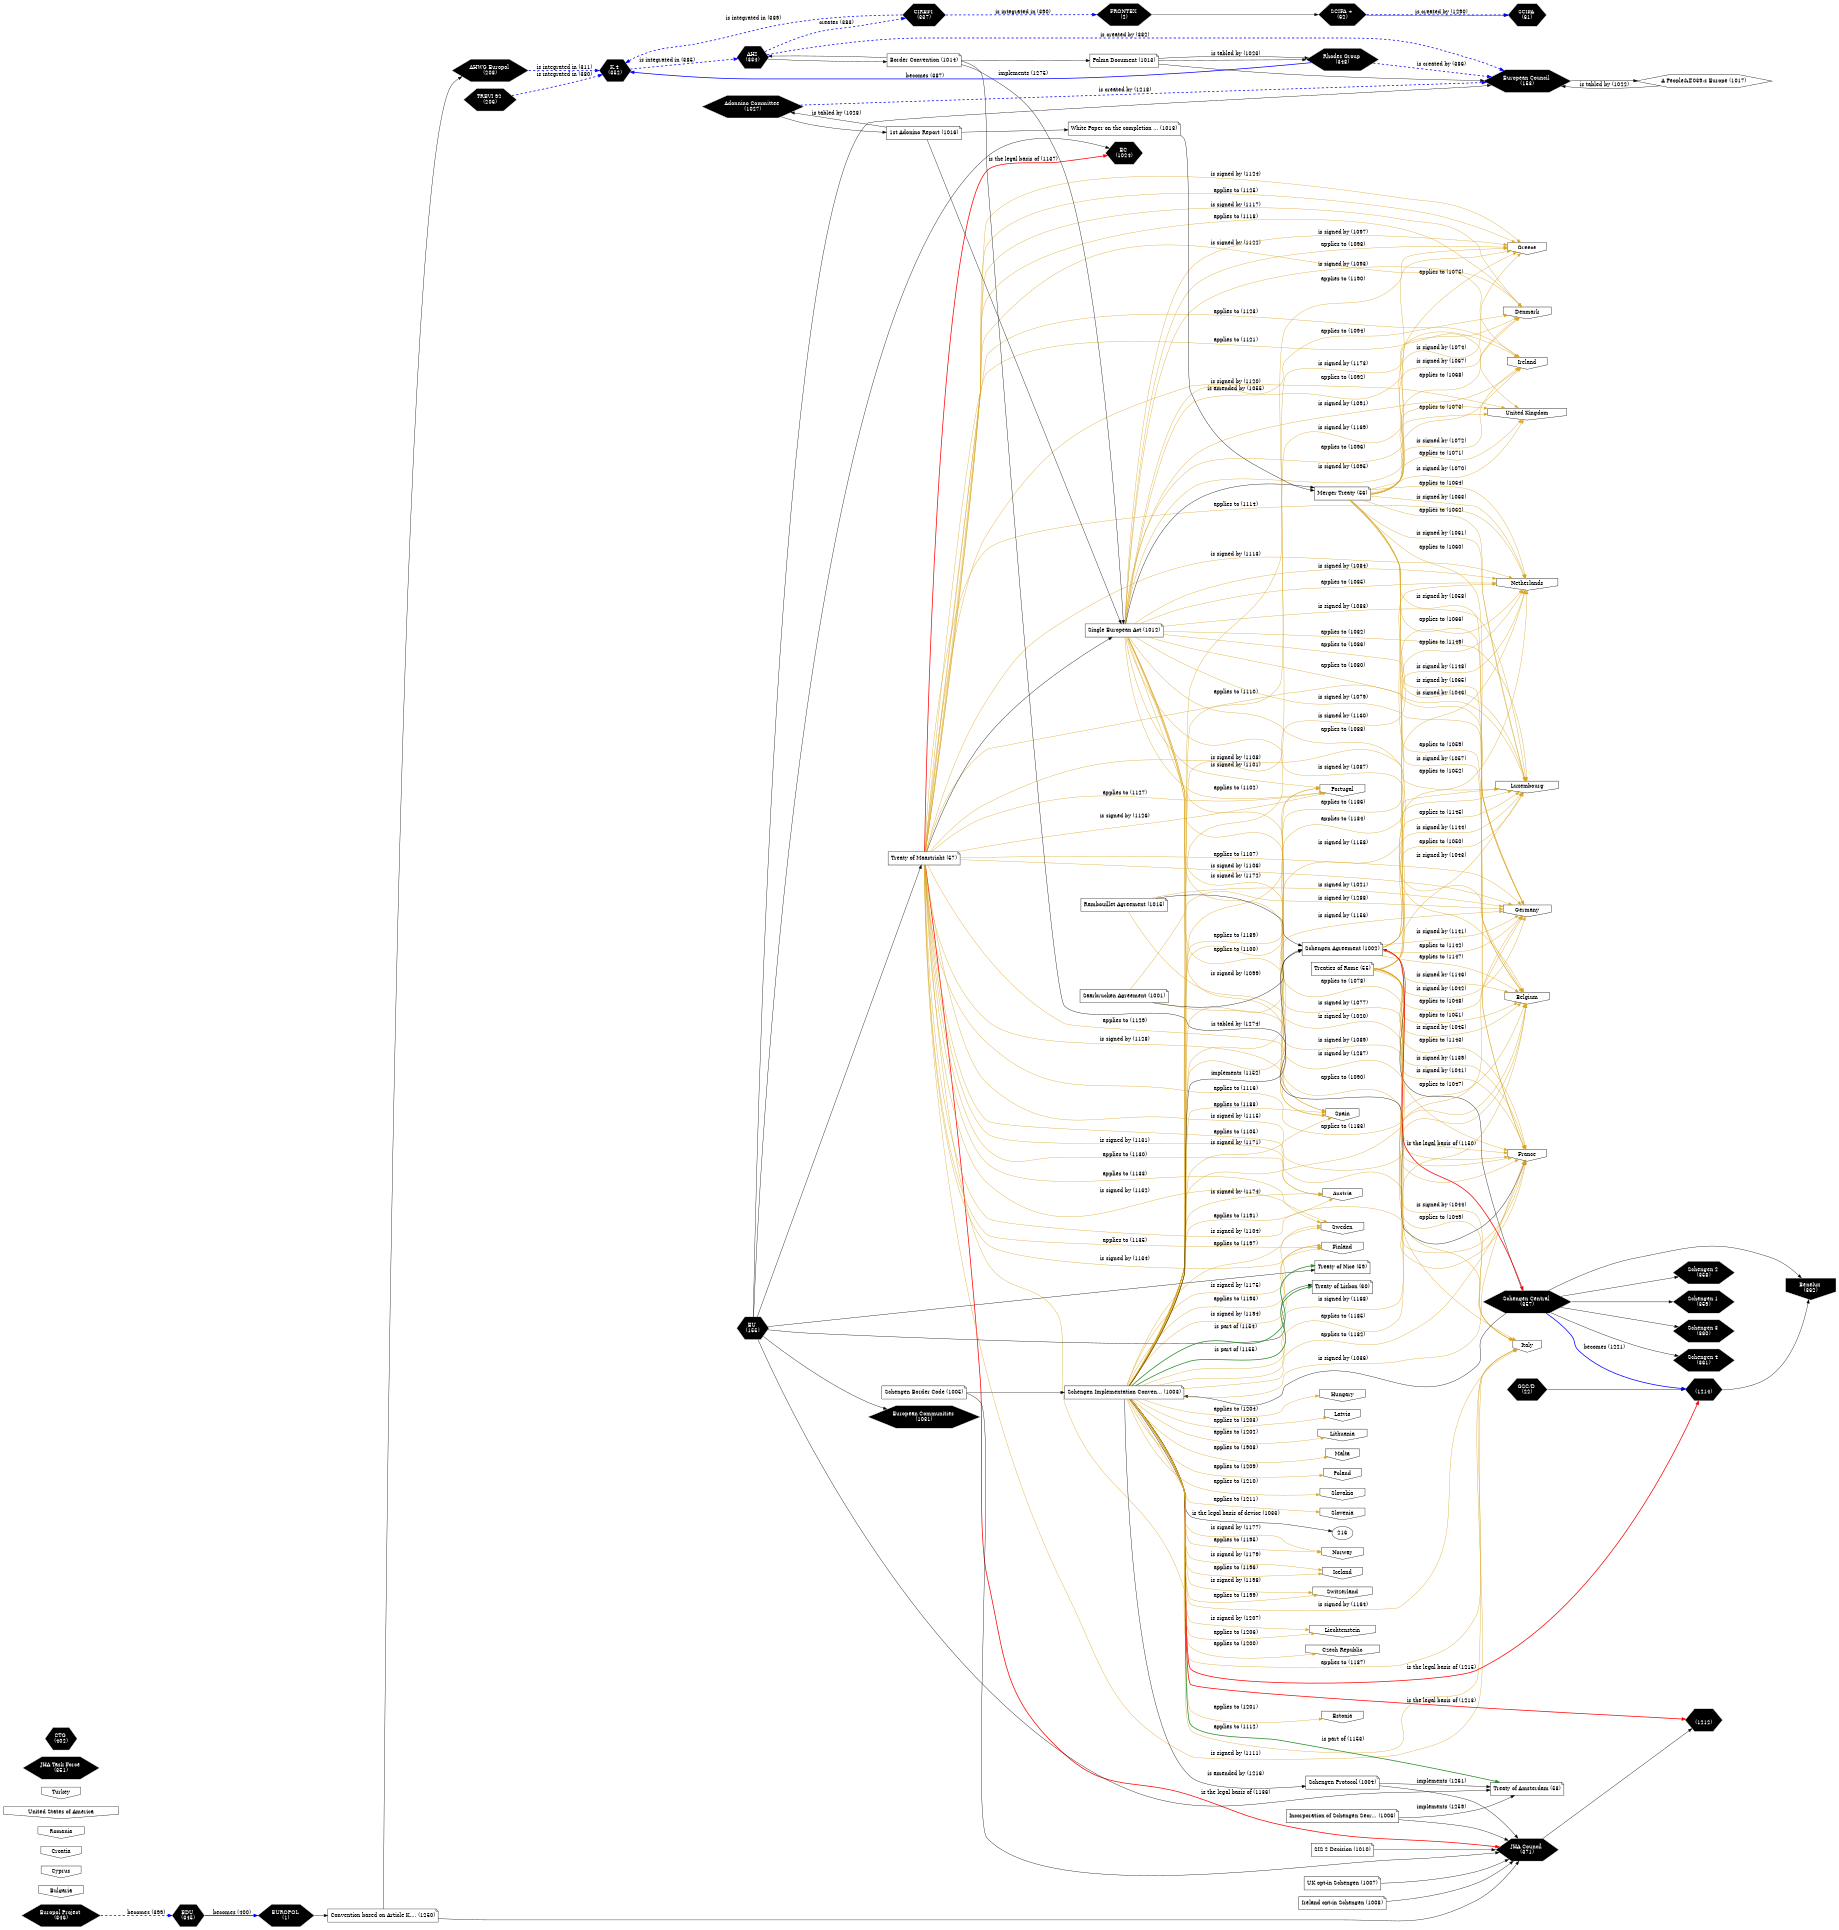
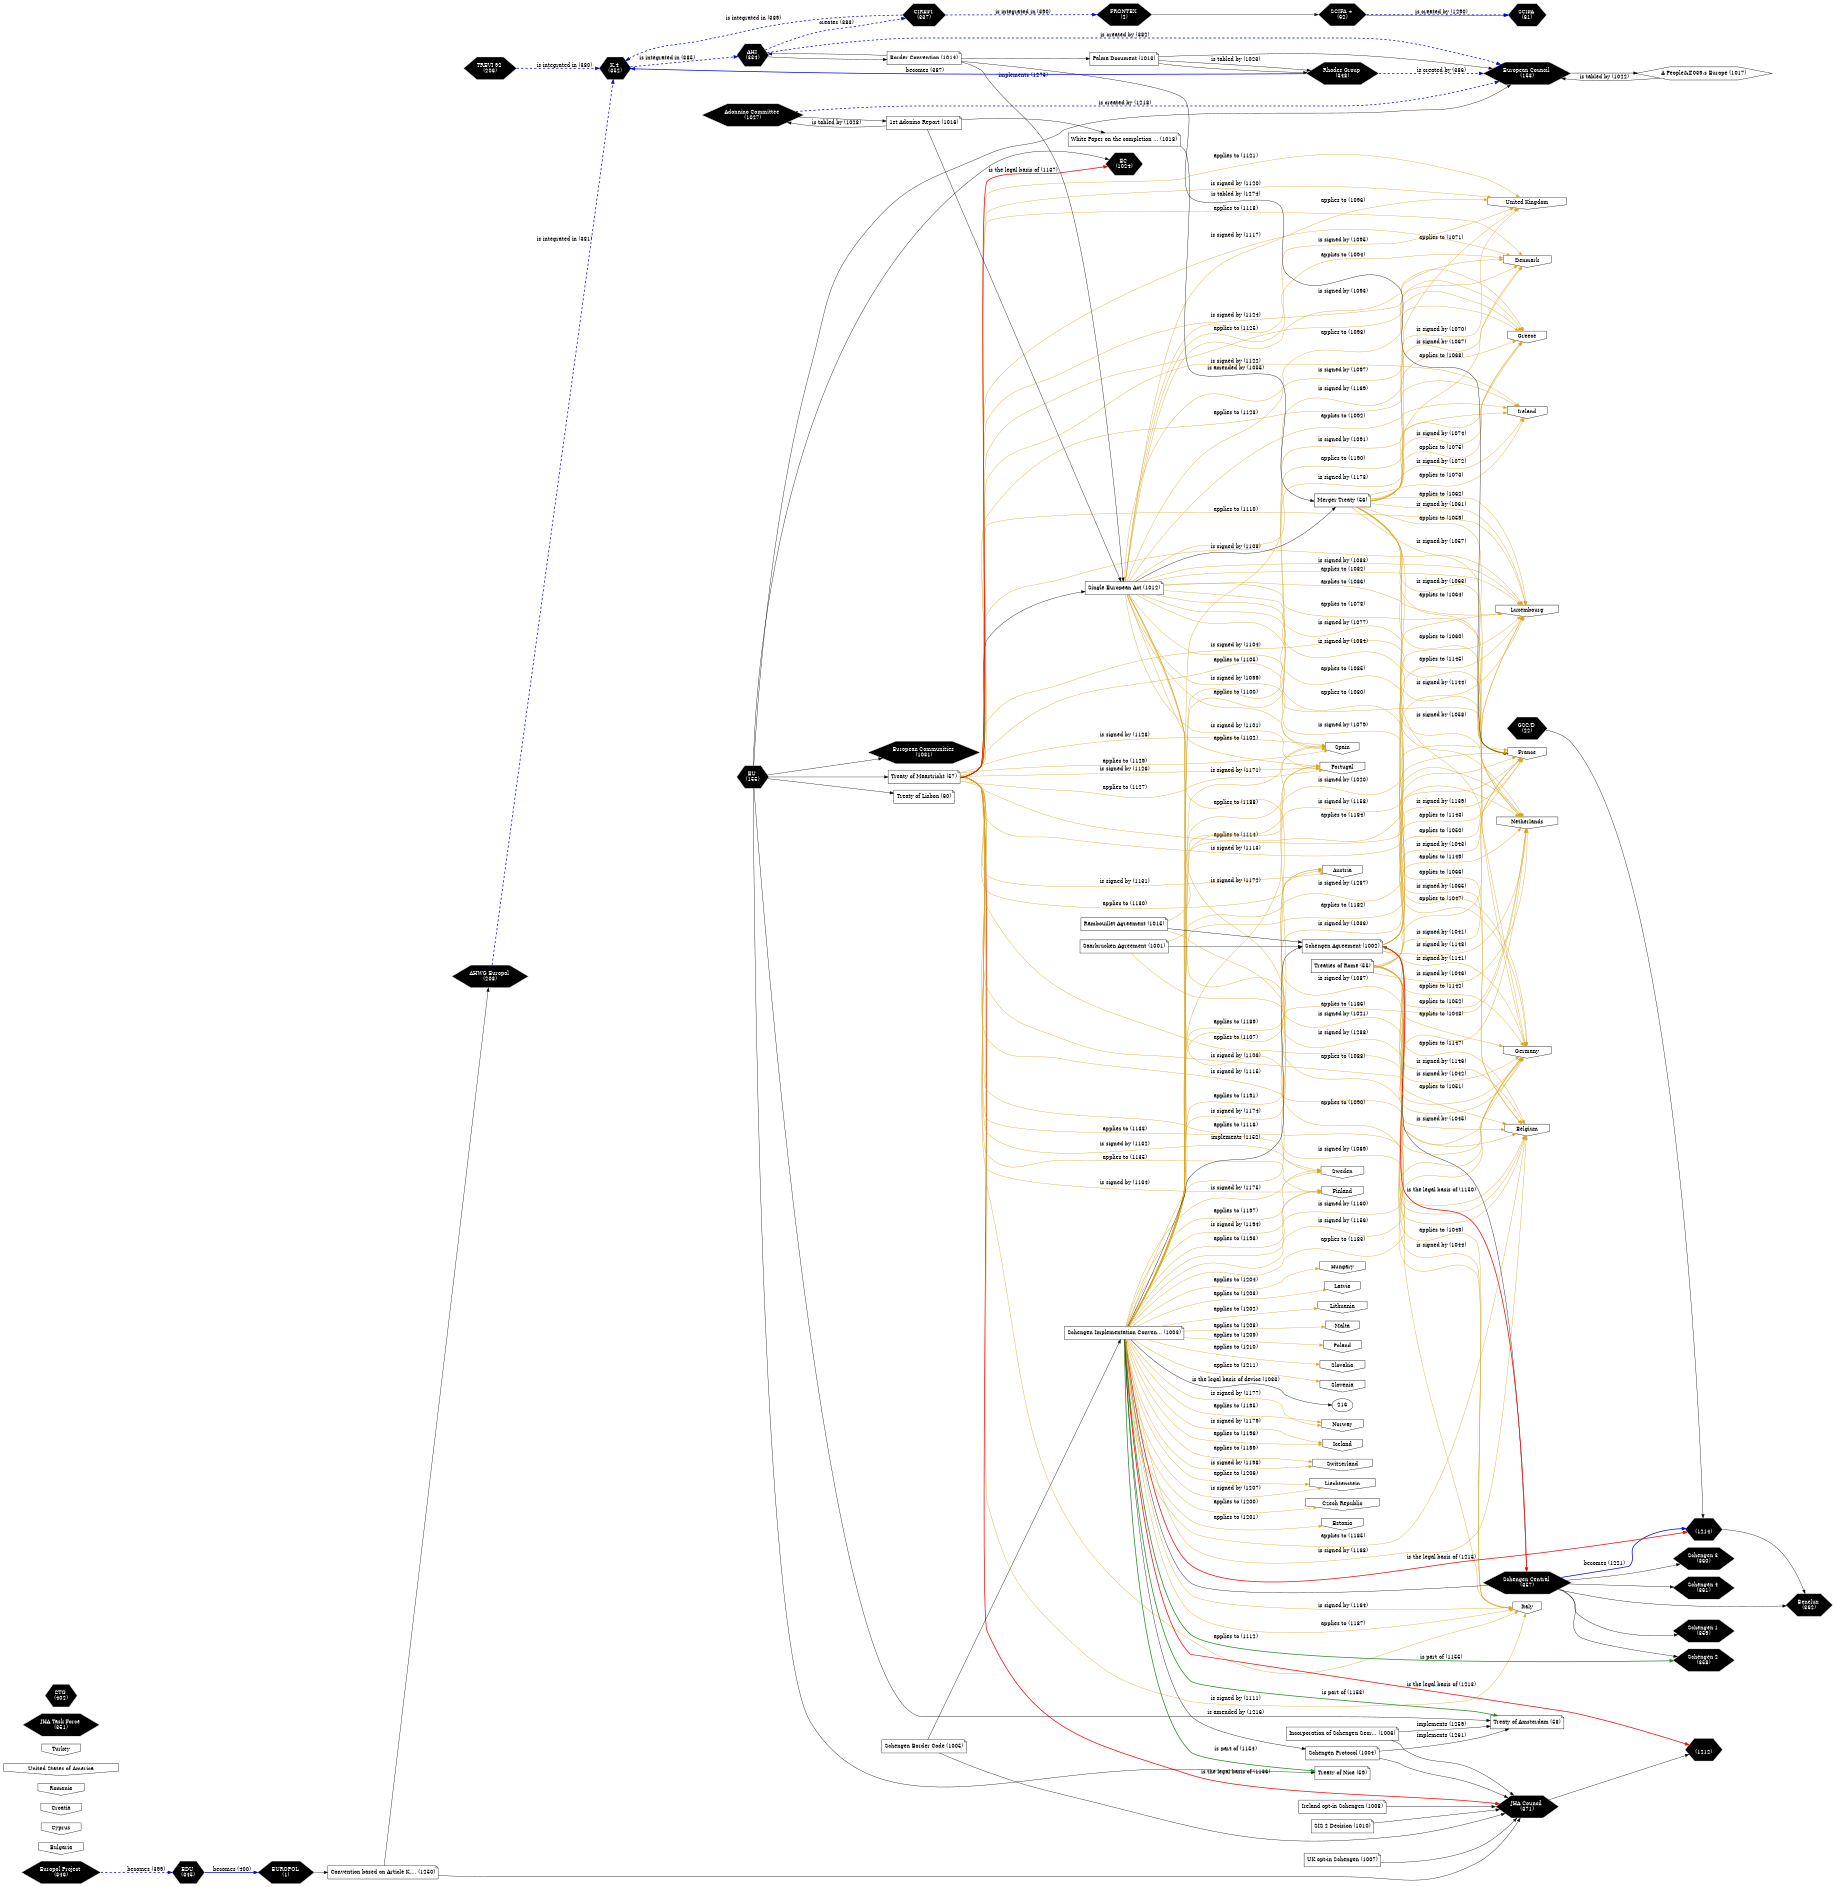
(564, 68) -> (564, 239)
(1811, 1288) -> (1809, 1605)
(1247, 1360) -> (1276, 1653)
(1235, 1448) -> (1235, 1326)
